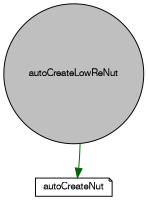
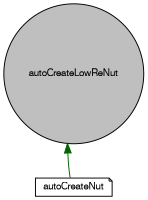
(80, 156) -> (69, 166)
